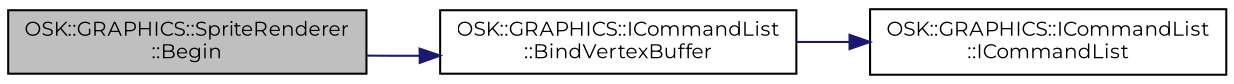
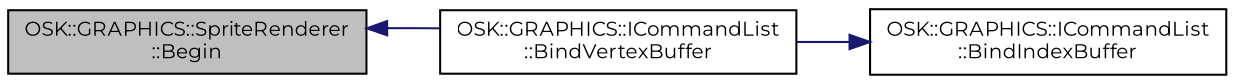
(1048, 42) -> (1048, 42)
(393, 56) -> (414, 28)
